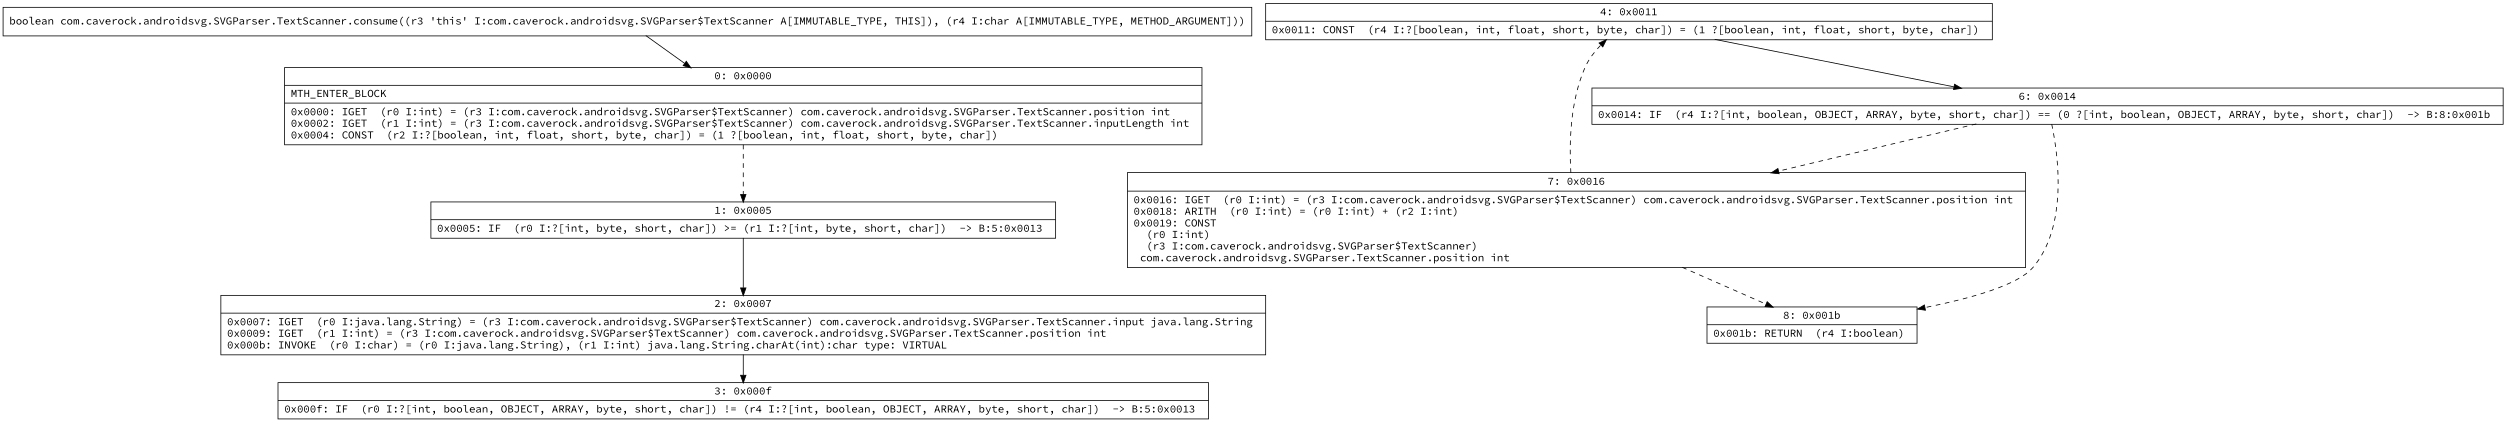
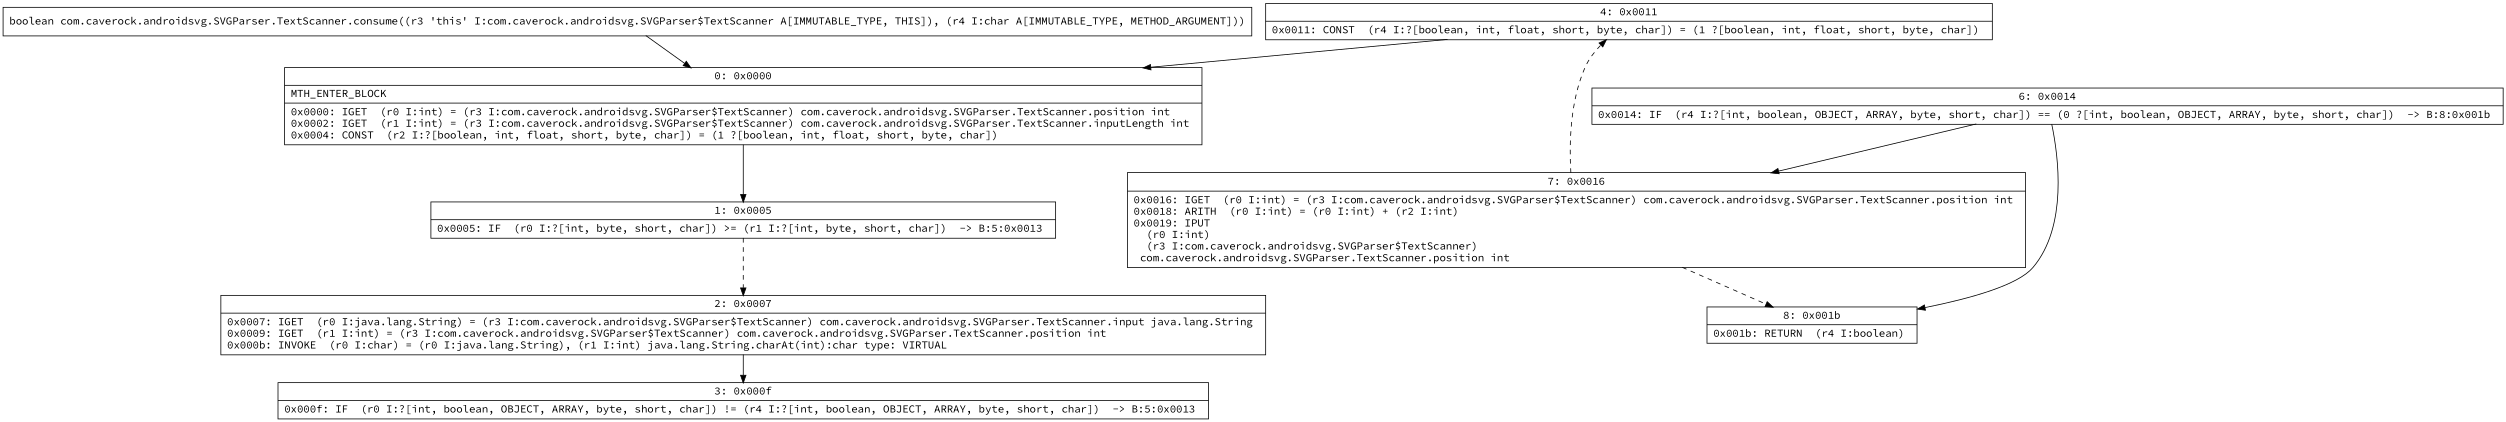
(1834, 63) -> (1299, 53)
(1877, 148) -> (1877, 148)
(743, 170) -> (743, 170)
(1182, 223) -> (1178, 223)
(2042, 254) -> (2042, 254)
(743, 263) -> (743, 263)
